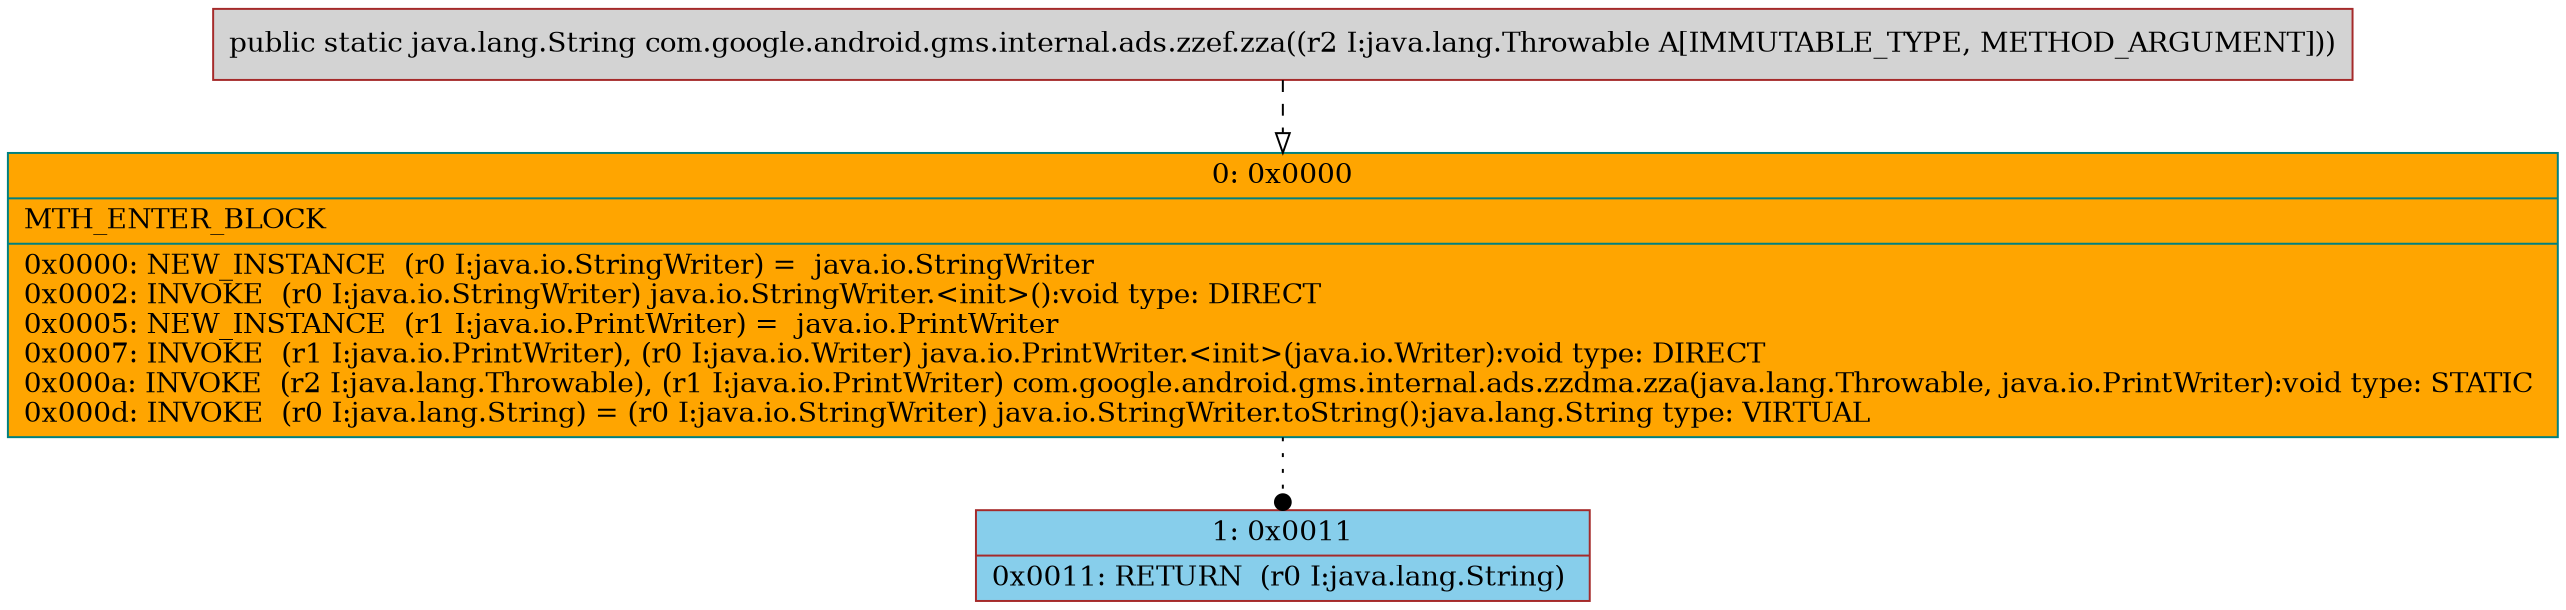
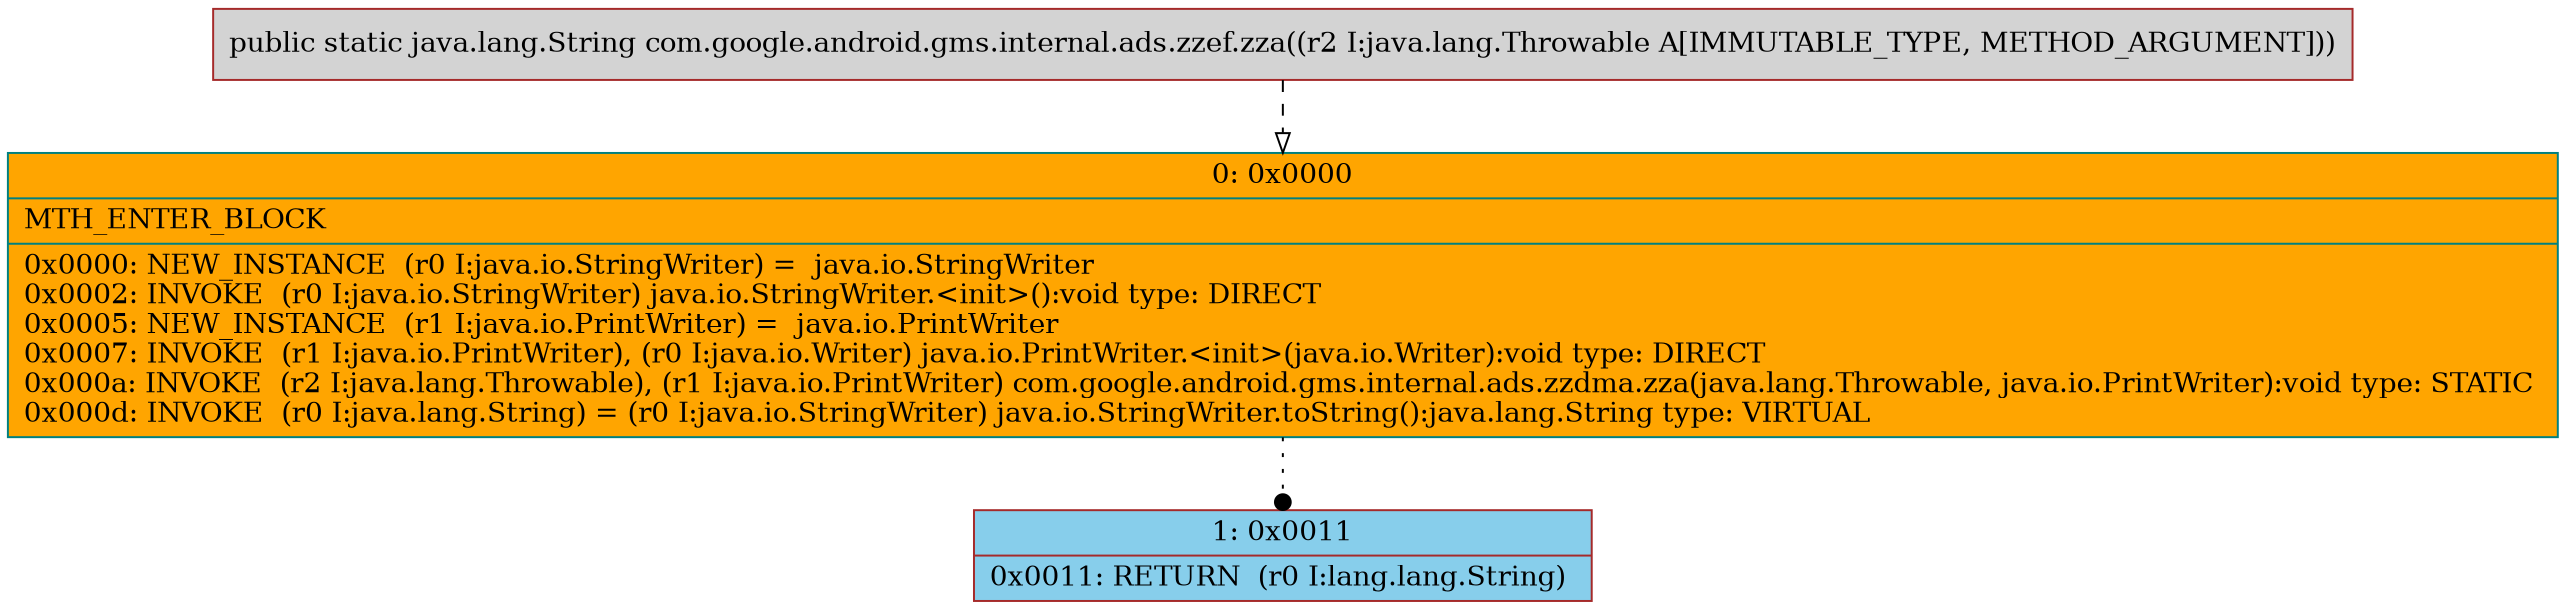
(1283, 577) -> (1283, 577)
